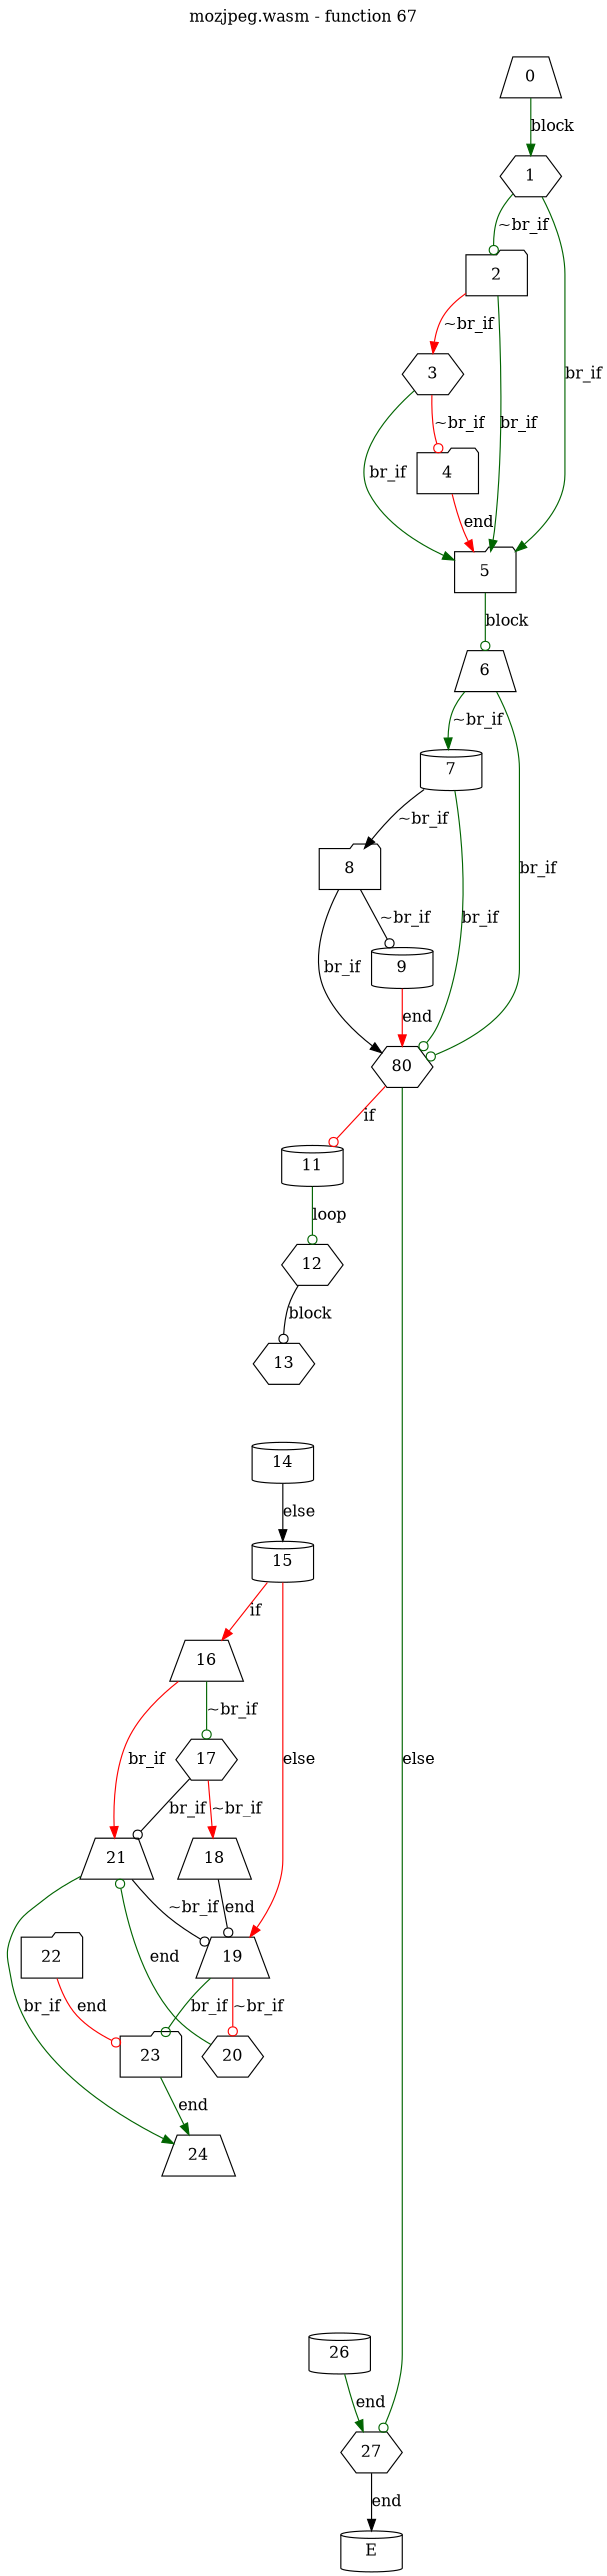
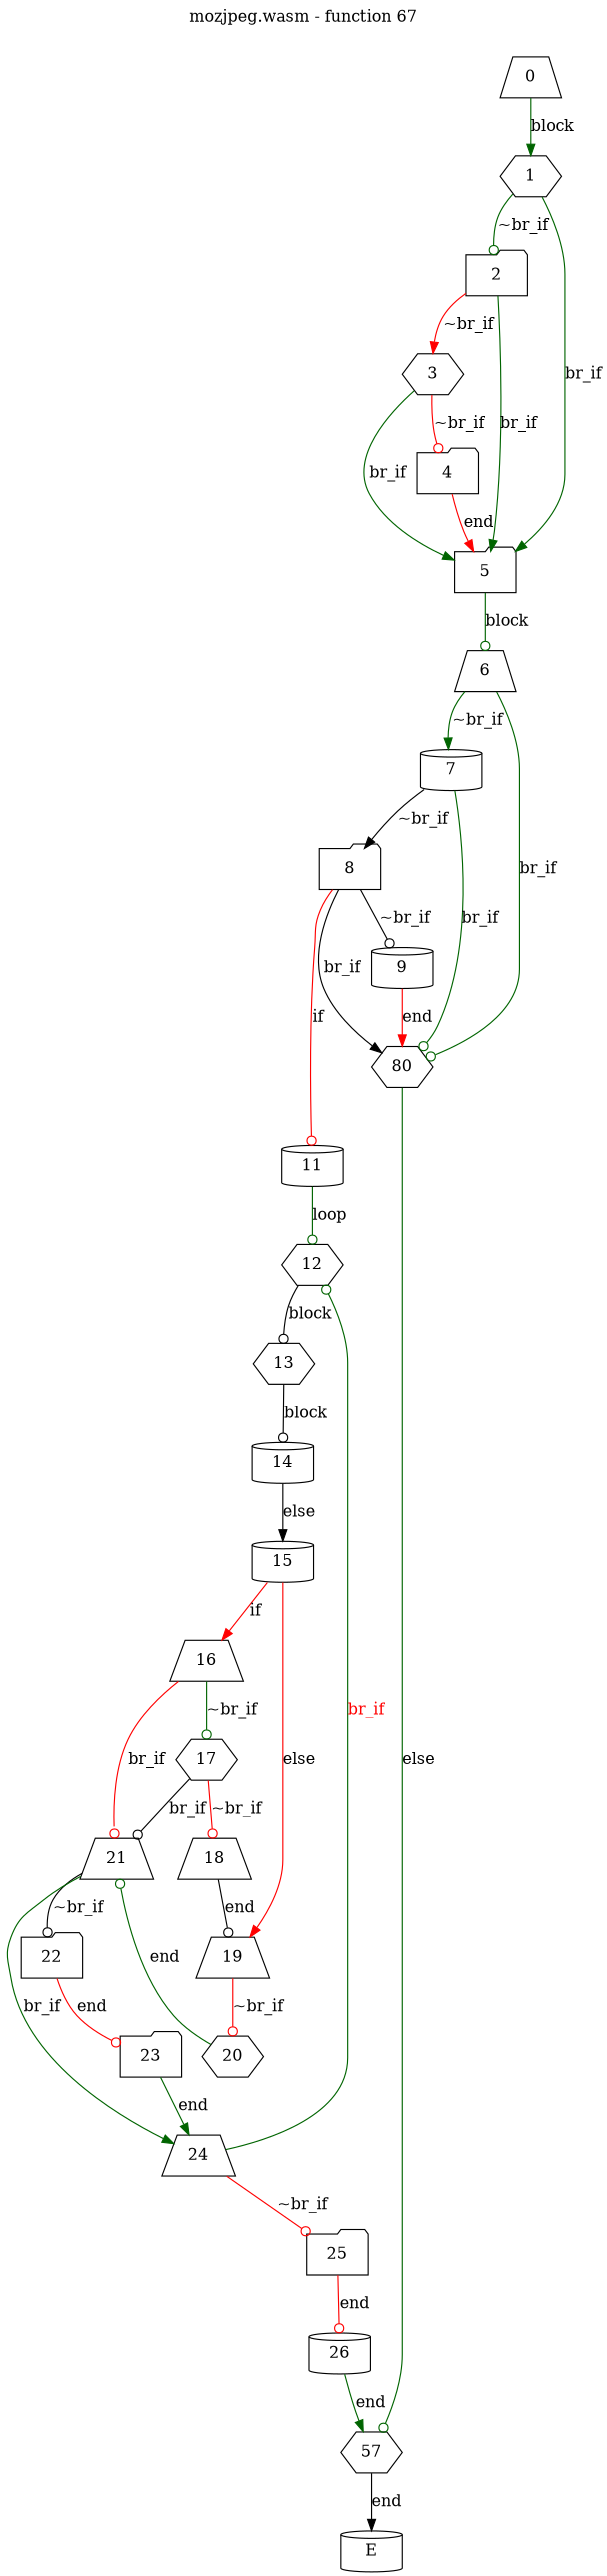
(361, 1112) -> (311, 1011)
none -> (283, 1409)
(126, 1745) -> (126, 1745)
none -> (348, 1756)
(210, 1805) -> (210, 1805)
(163, 1913) -> (52, 1903)
(188, 2002) -> none
none -> (337, 2255)
(372, 2452) -> (372, 2452)
